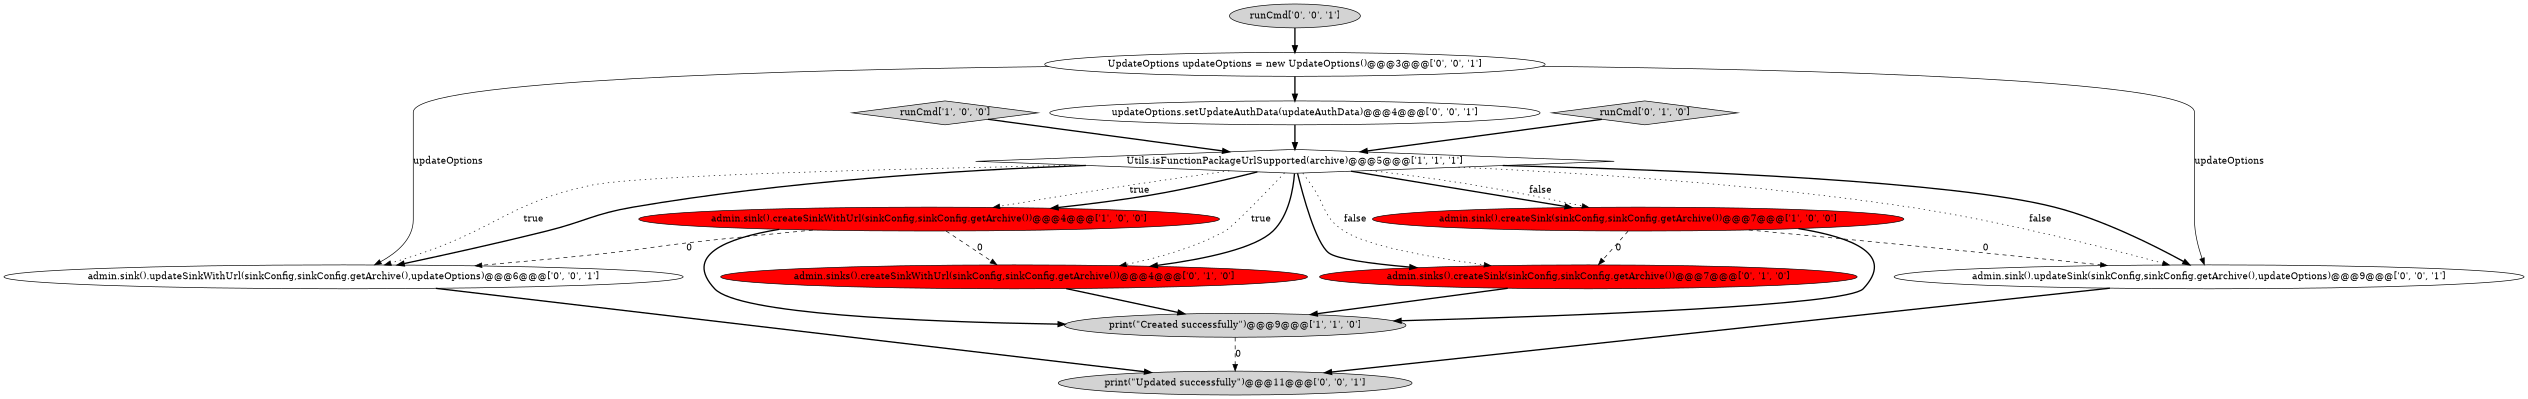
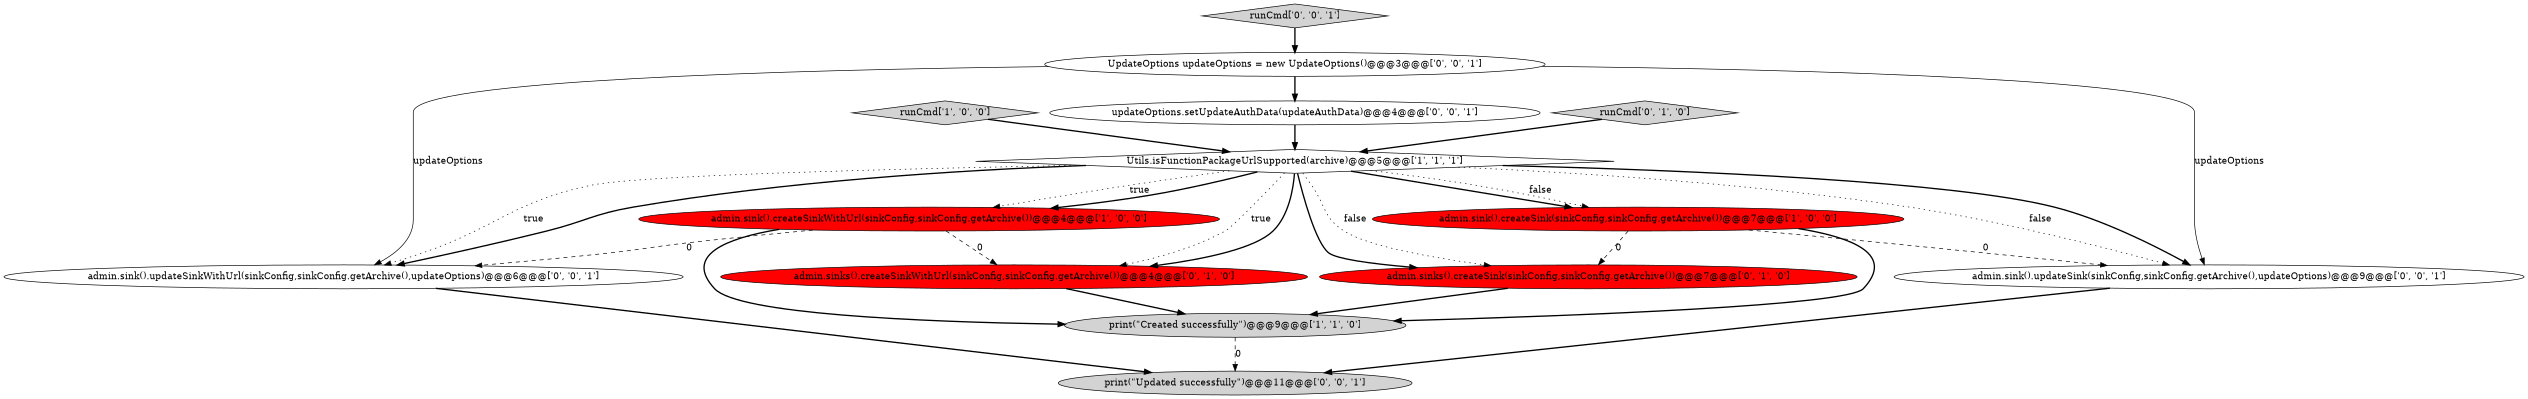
(1295, 16) -> (1295, 16)
